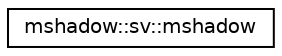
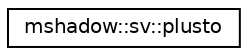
(141, 28) -> (124, 28)
